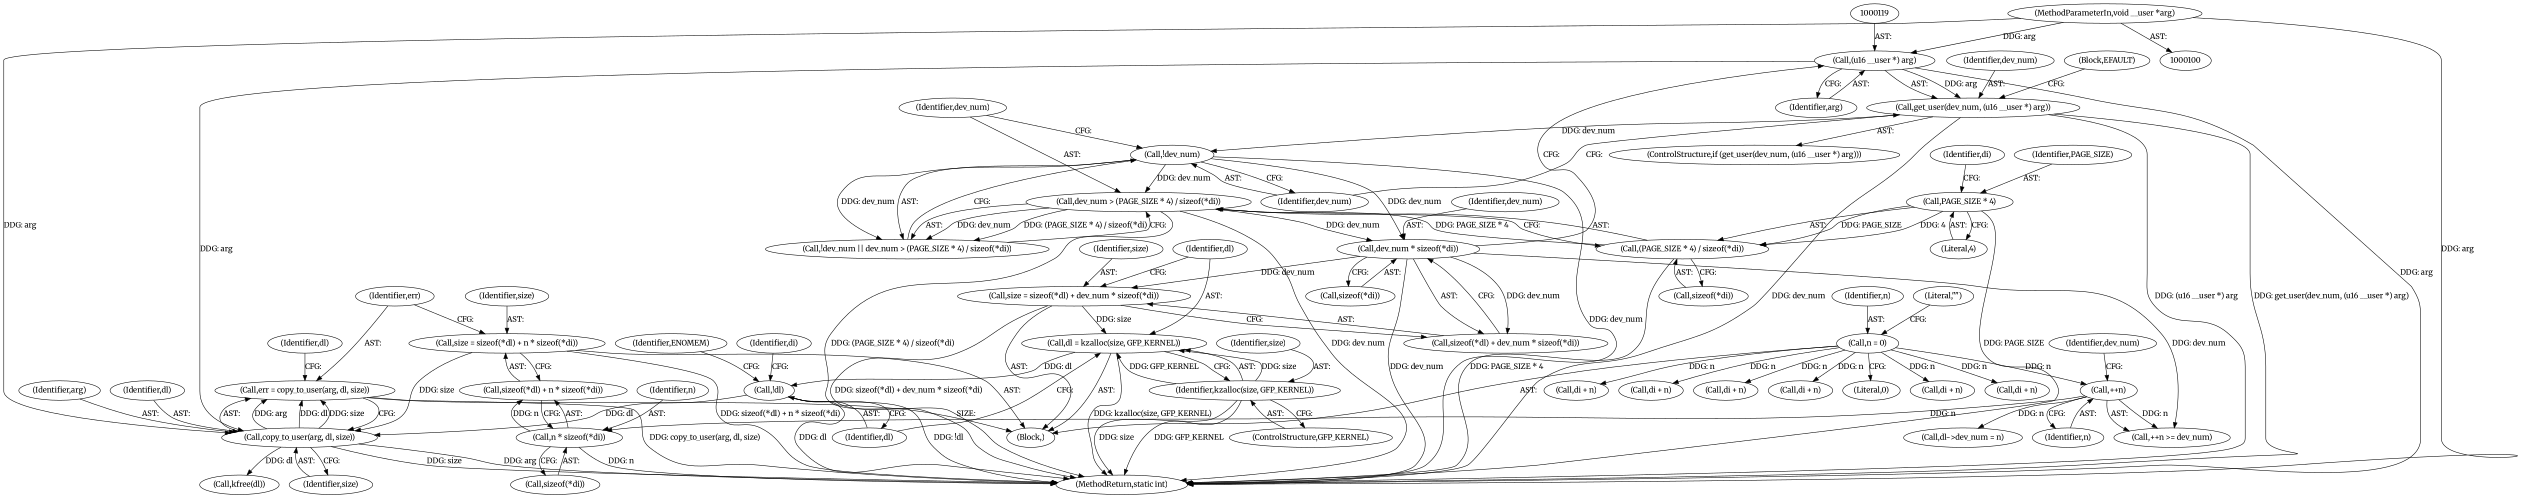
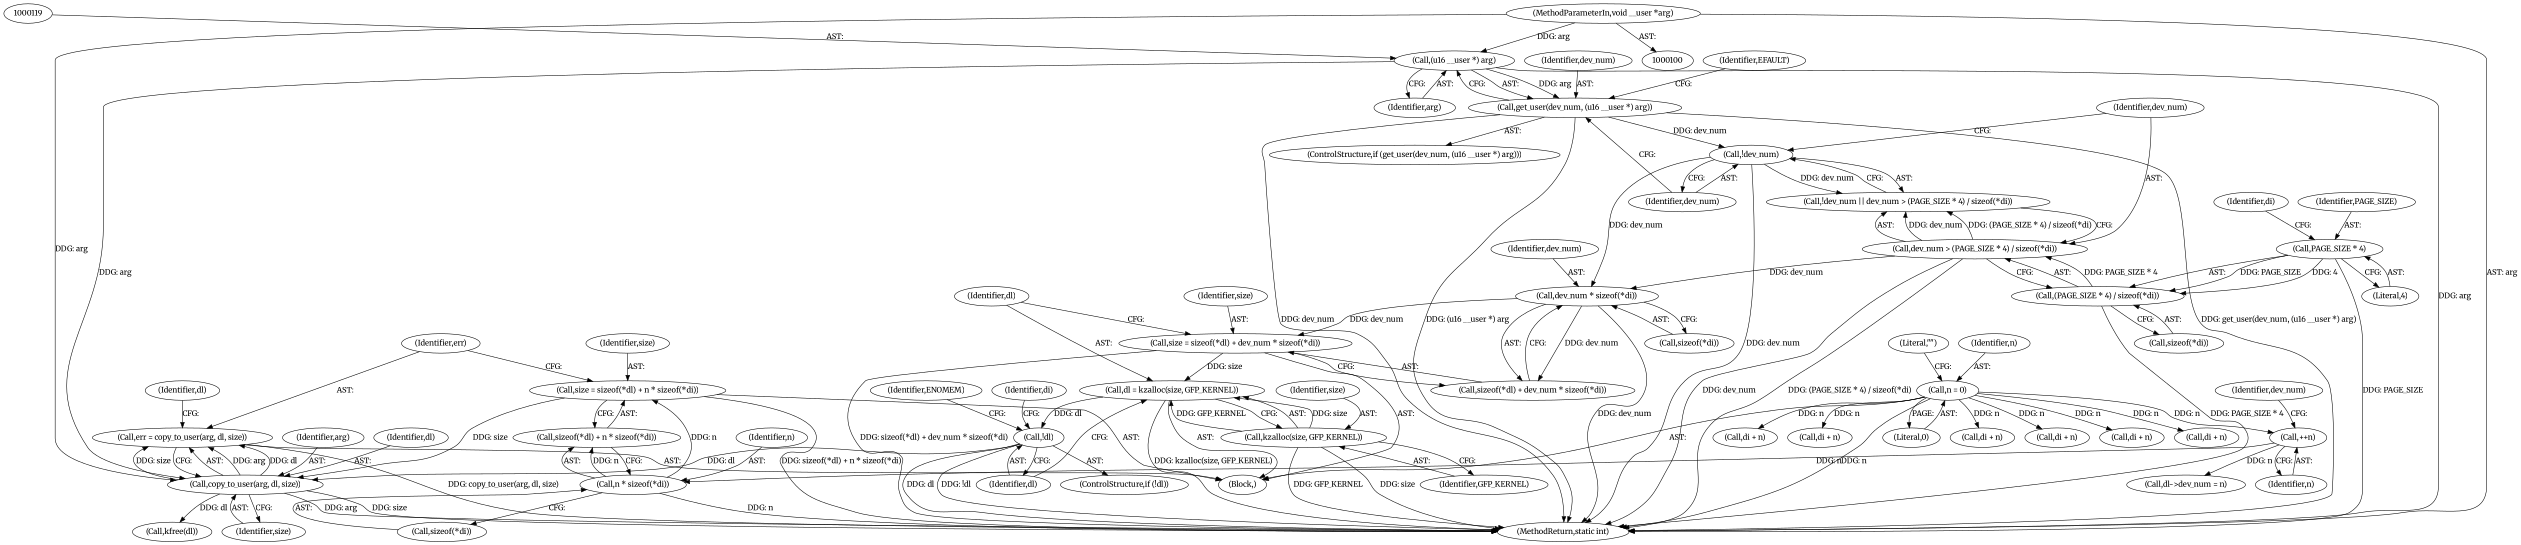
(2107, 61) -> (1754, 61)
(1560, 122) -> (1481, 94)
(1157, 176) -> none
(2458, 249) -> (2502, 273)
(1878, 367) -> (1924, 414)
(1245, 391) -> (1304, 438)
(967, 414) -> (673, 461)
none -> (1935, 419)
none -> (690, 438)
(1311, 438) -> (1484, 485)
(2172, 438) -> none
none -> (1124, 485)
none -> (1789, 486)
